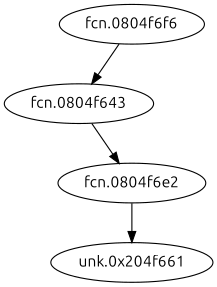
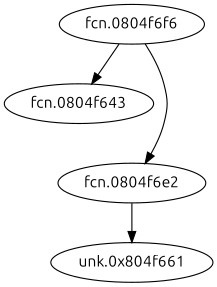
(102, 139) -> (167, 98)
(132, 262) -> (132, 262)
